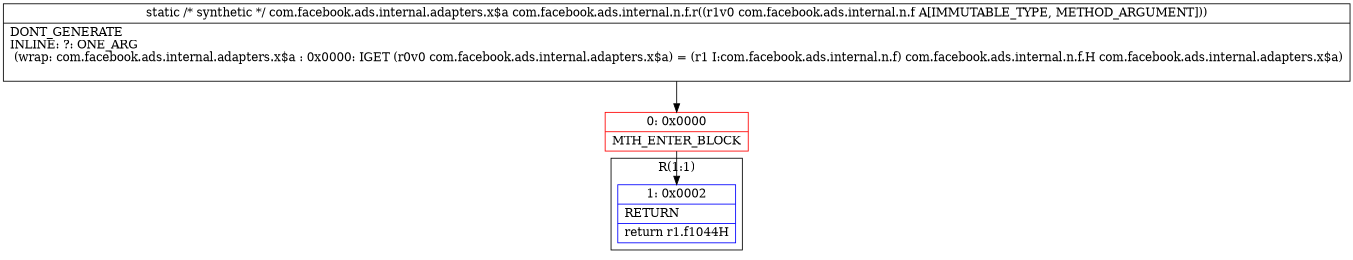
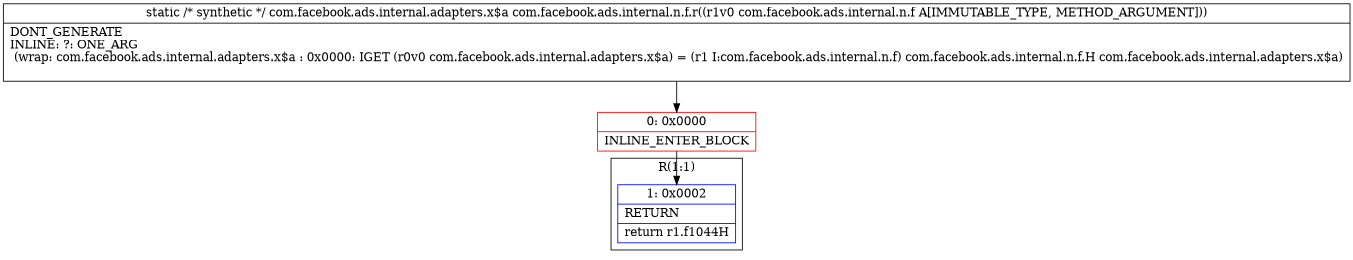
(677, 141) -> (677, 141)
